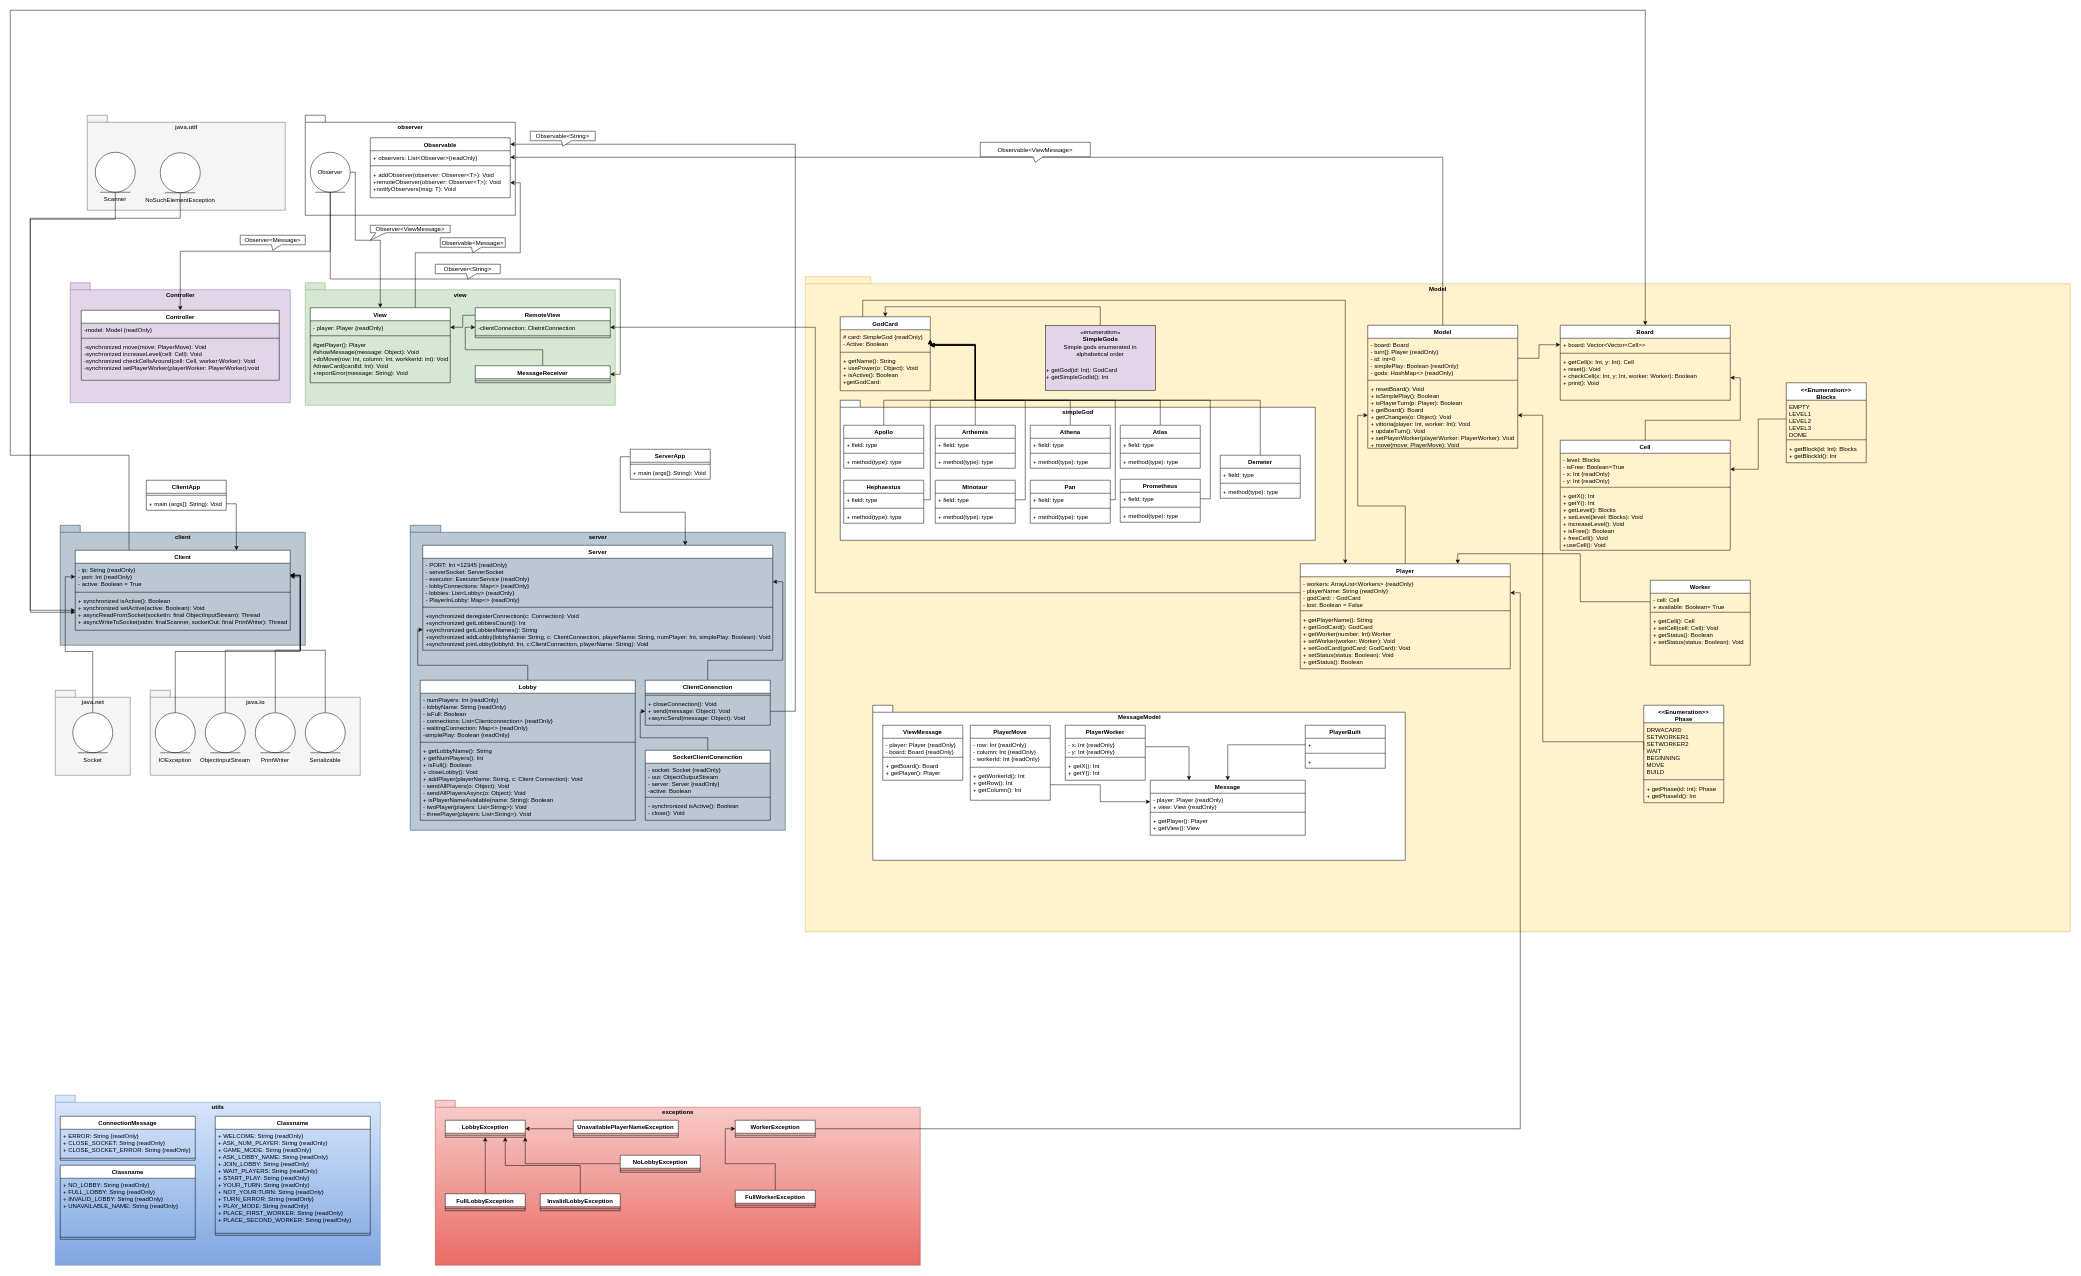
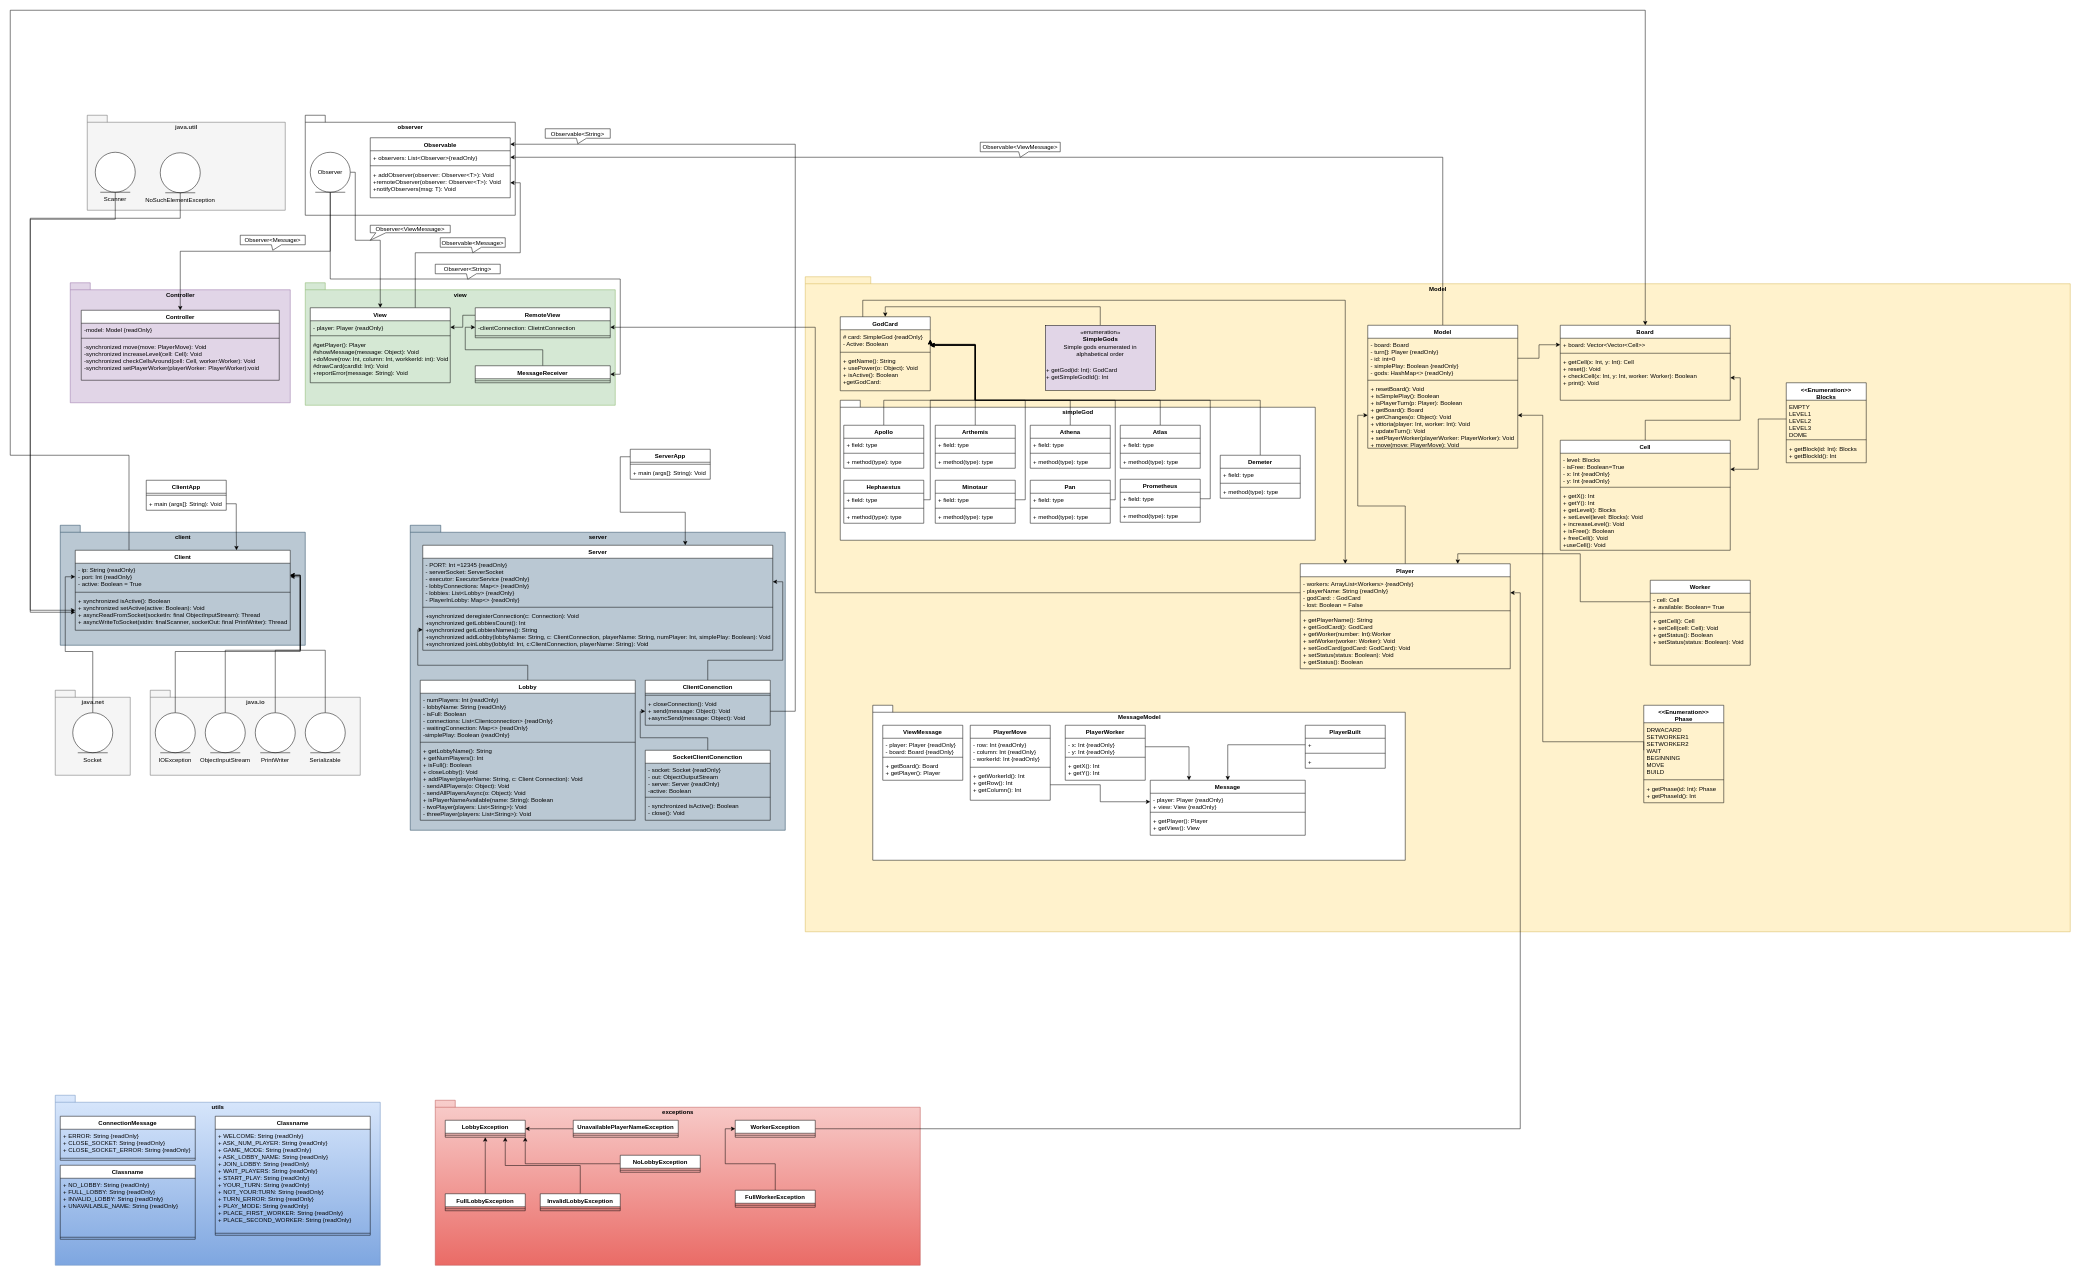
(563, 139) -> (578, 136)
(1035, 152) -> (1020, 150)
